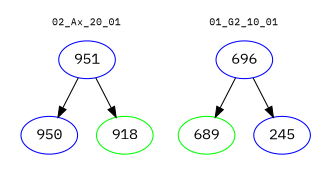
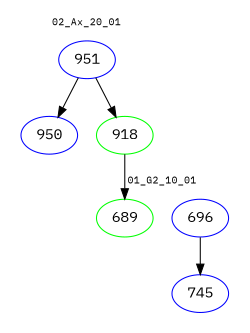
(228, 93) -> (125, 177)
(282, 135) -> (200, 294)
